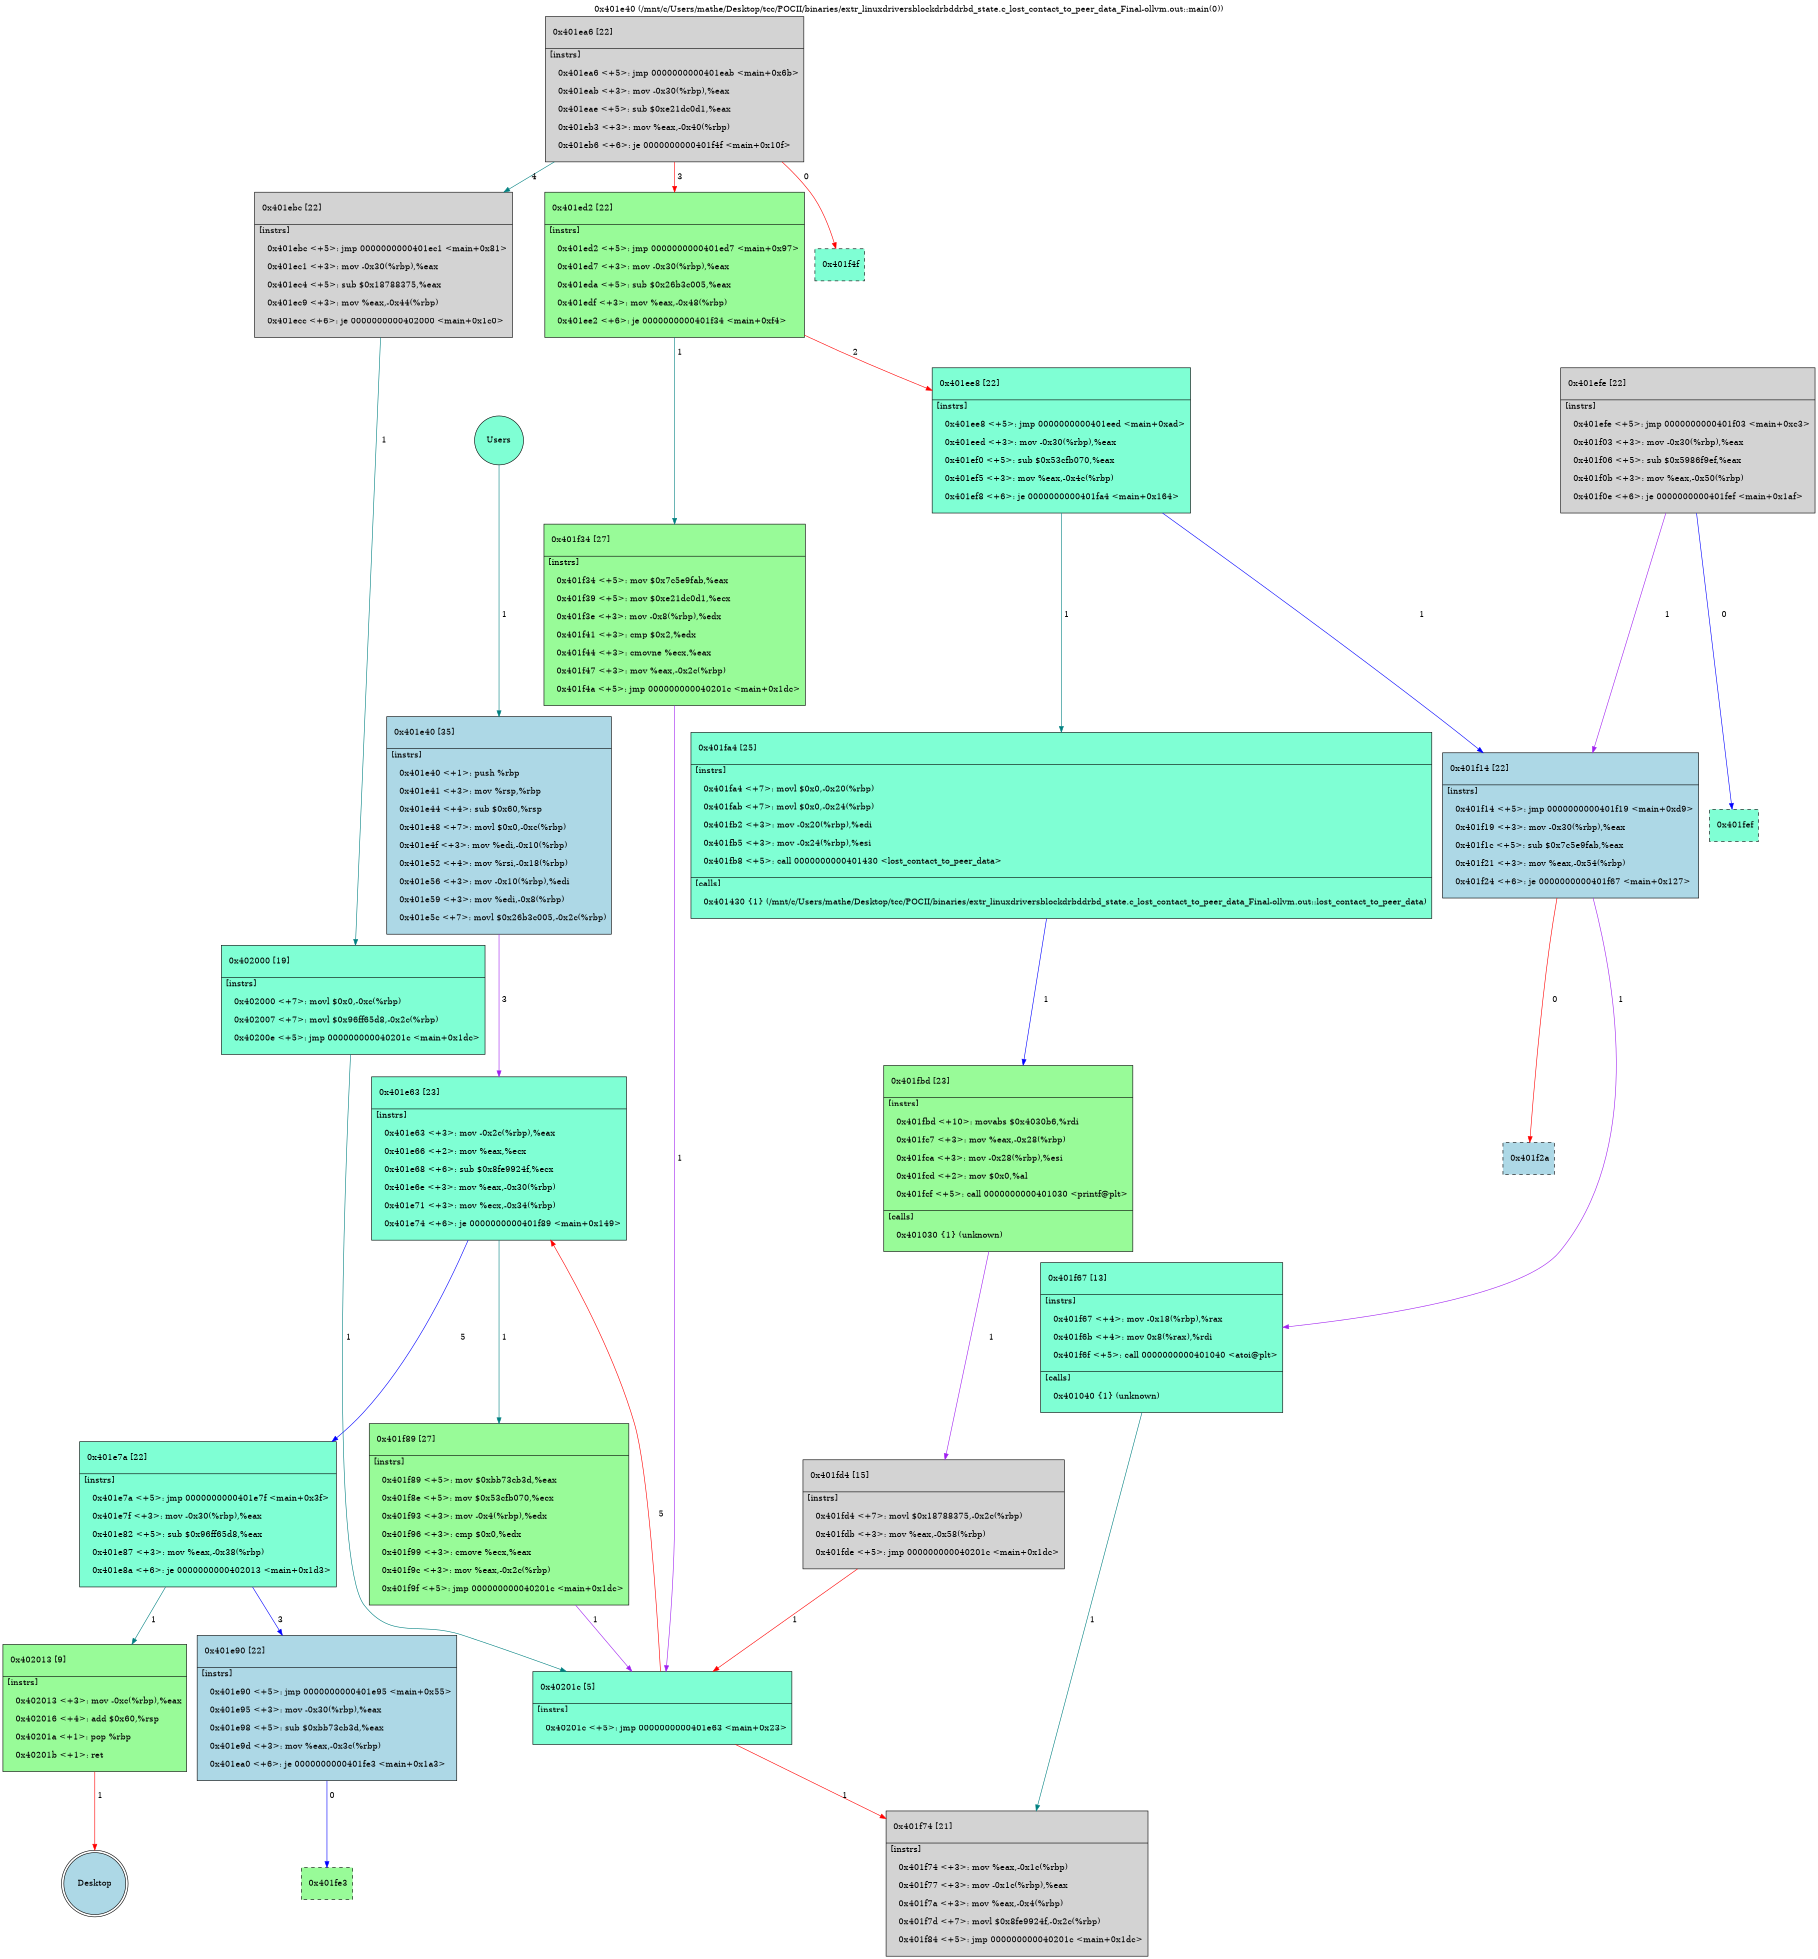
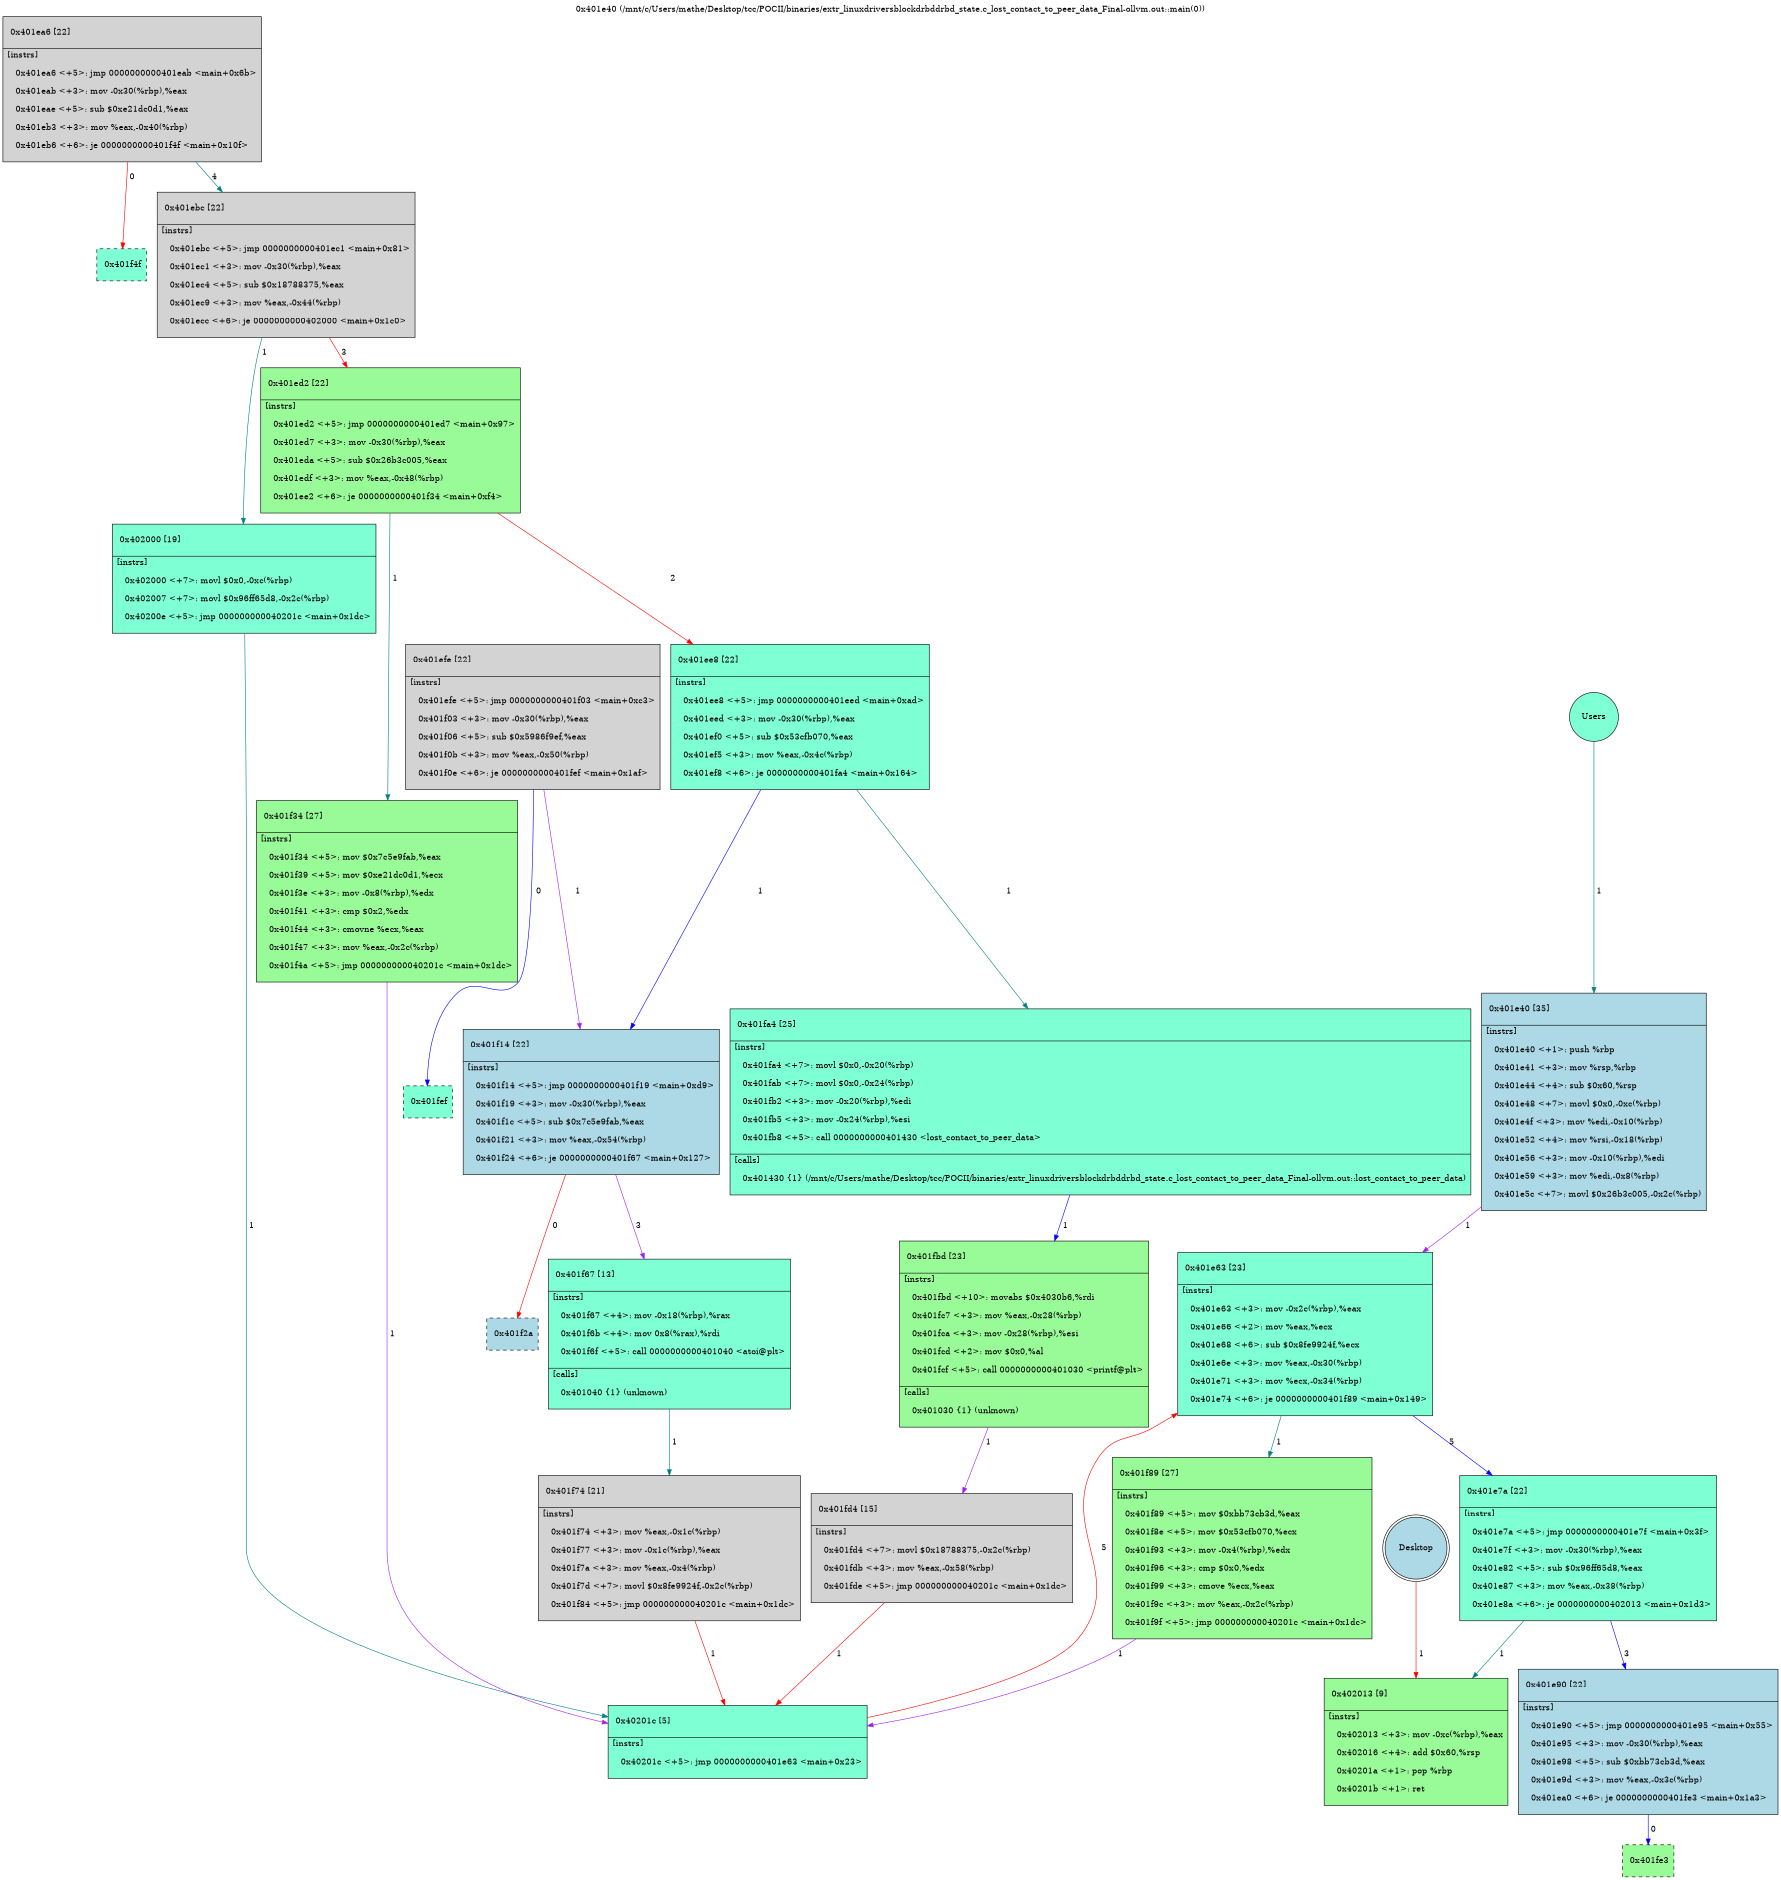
(675, 174) -> (337, 350)
(503, 1000) -> (1467, 1226)
(1620, 1000) -> (637, 1226)
(808, 1780) -> (709, 1660)
(95, 1808) -> (1416, 1627)
